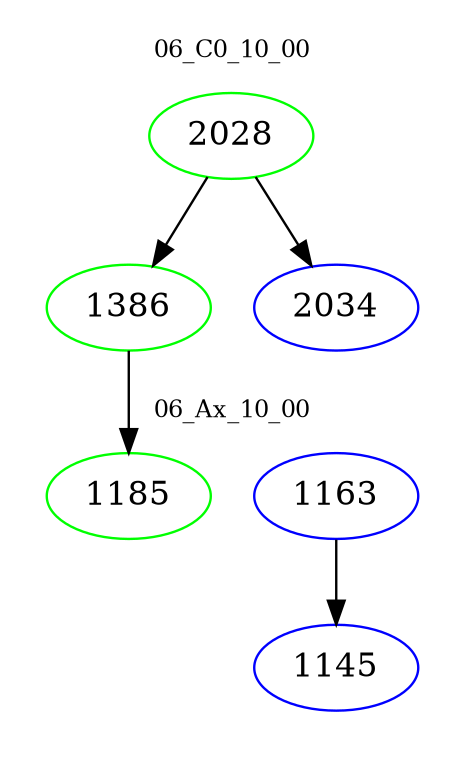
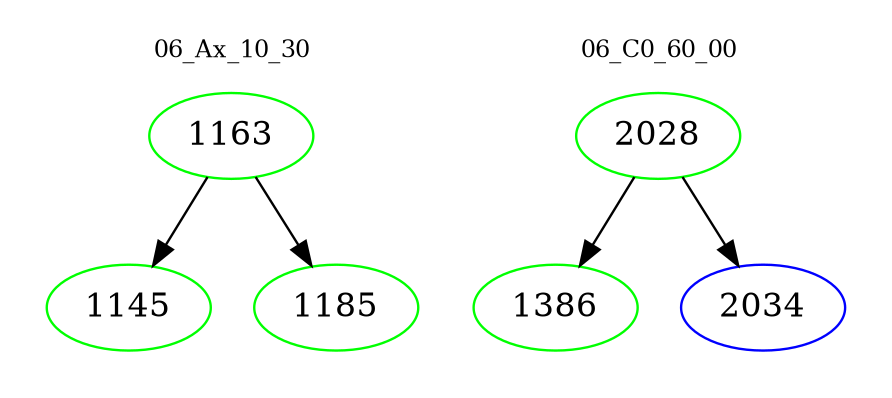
(233, 51) -> (659, 51)
(129, 403) -> (277, 211)
(233, 411) -> (233, 51)
(336, 496) -> (231, 136)
(336, 668) -> (129, 308)
